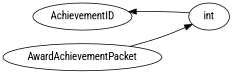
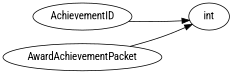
(163, 12) -> (155, 22)
